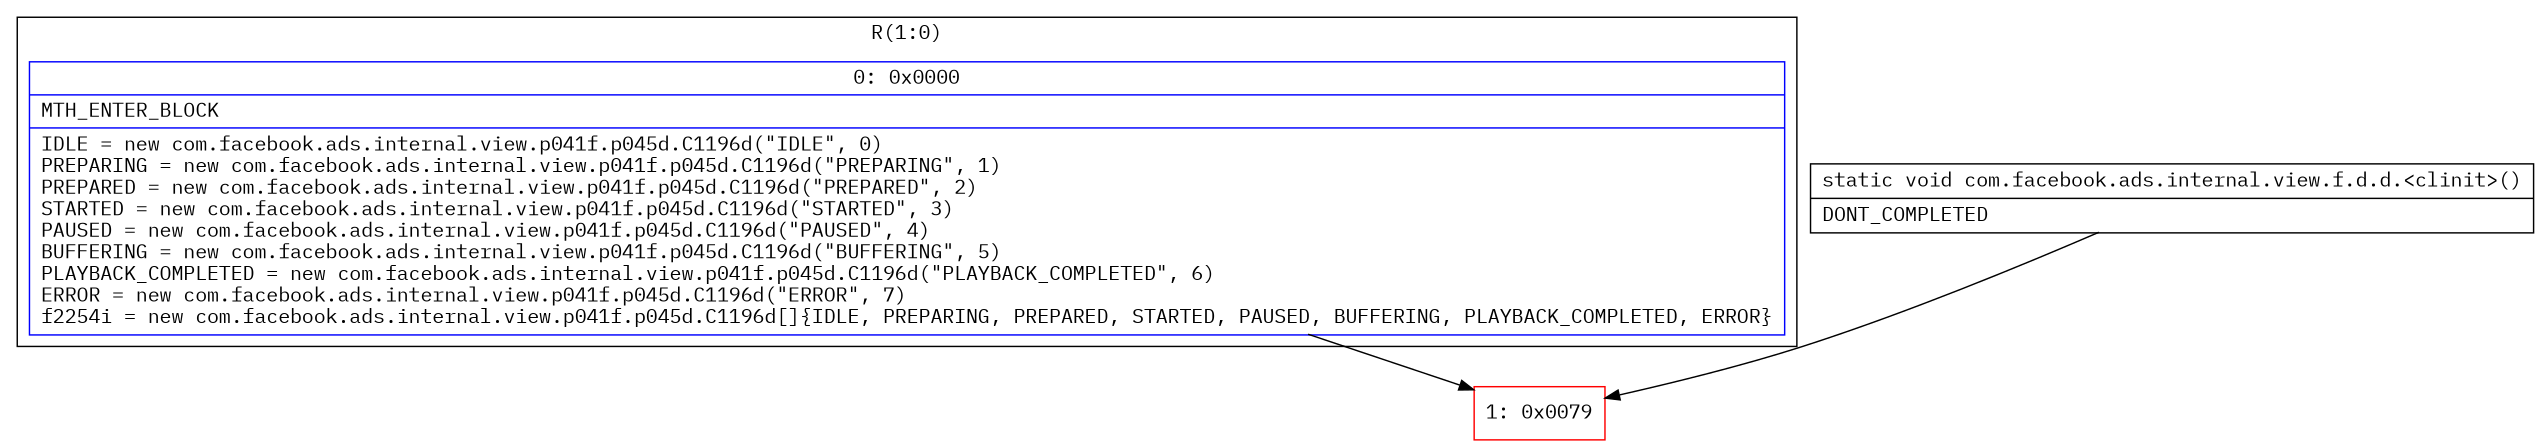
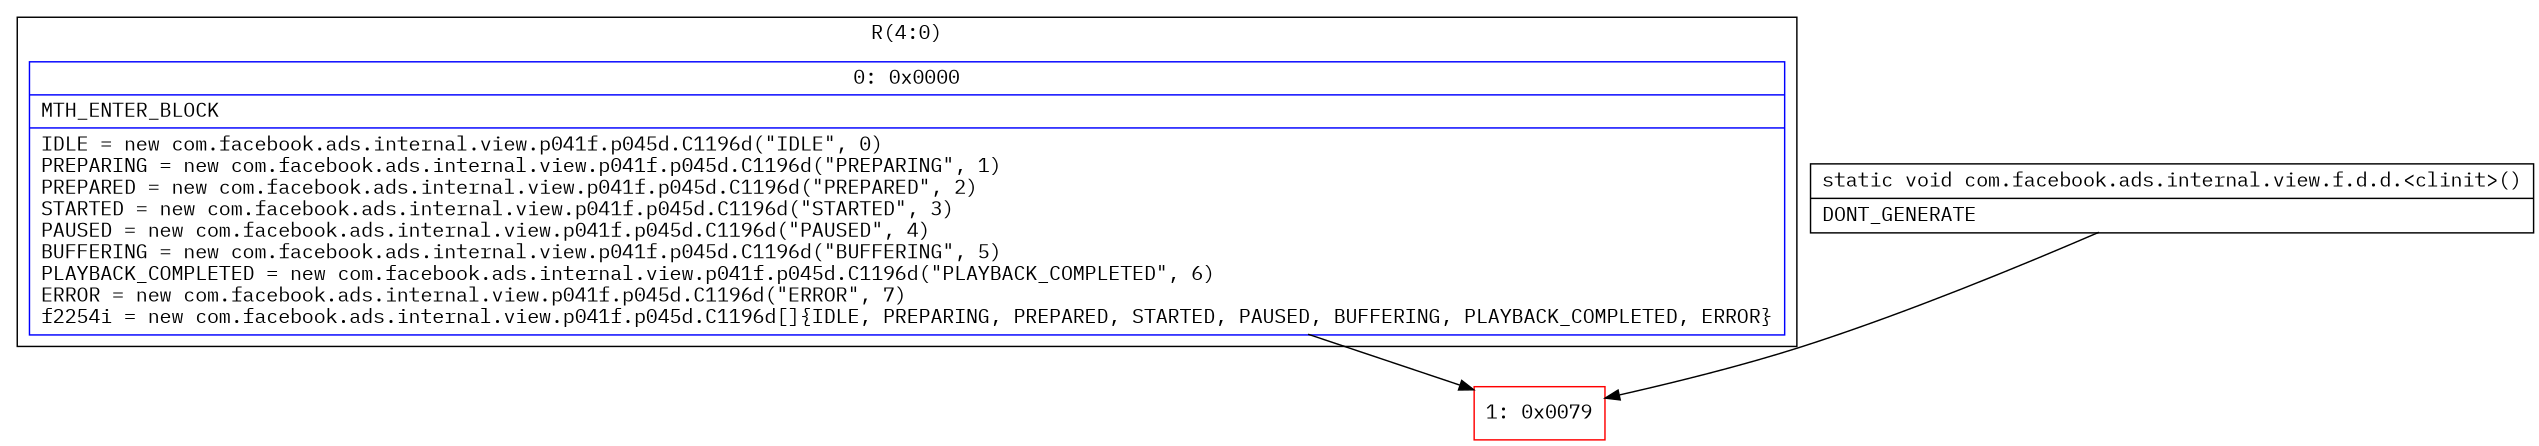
(907, 34) -> (907, 34)
(1905, 215) -> (1900, 215)
